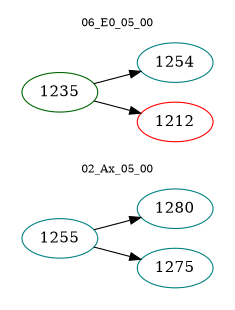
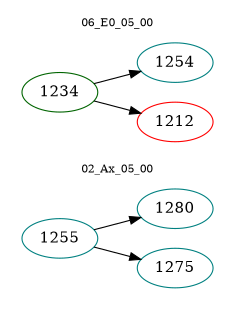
(60, 92) -> (60, 92)
